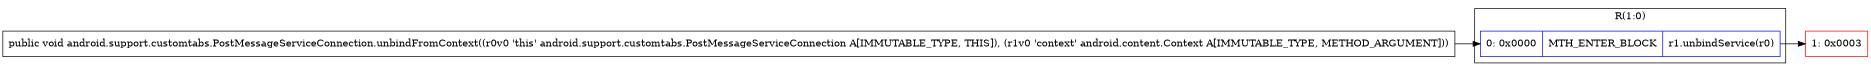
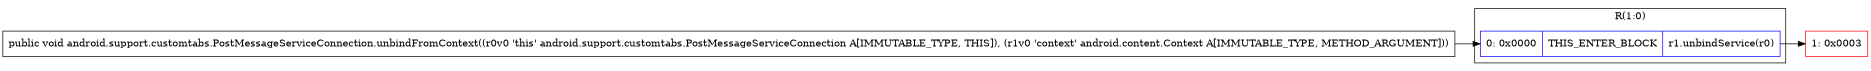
(1603, 43) -> (1603, 43)
